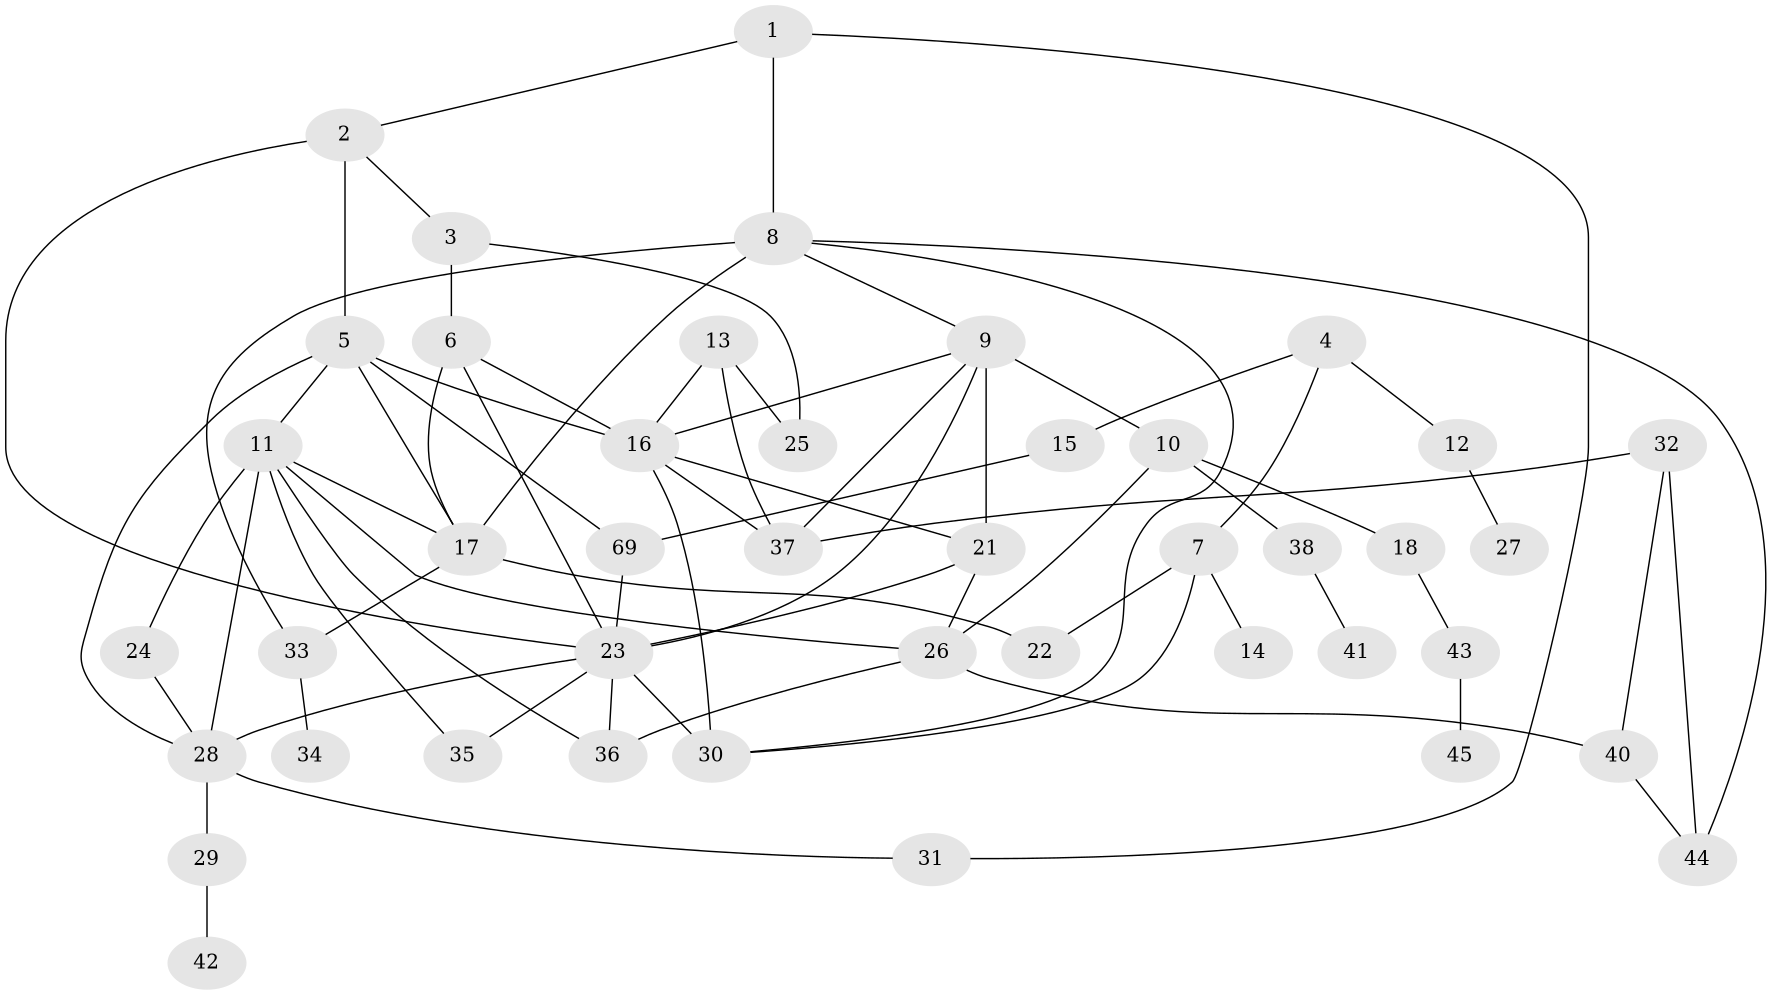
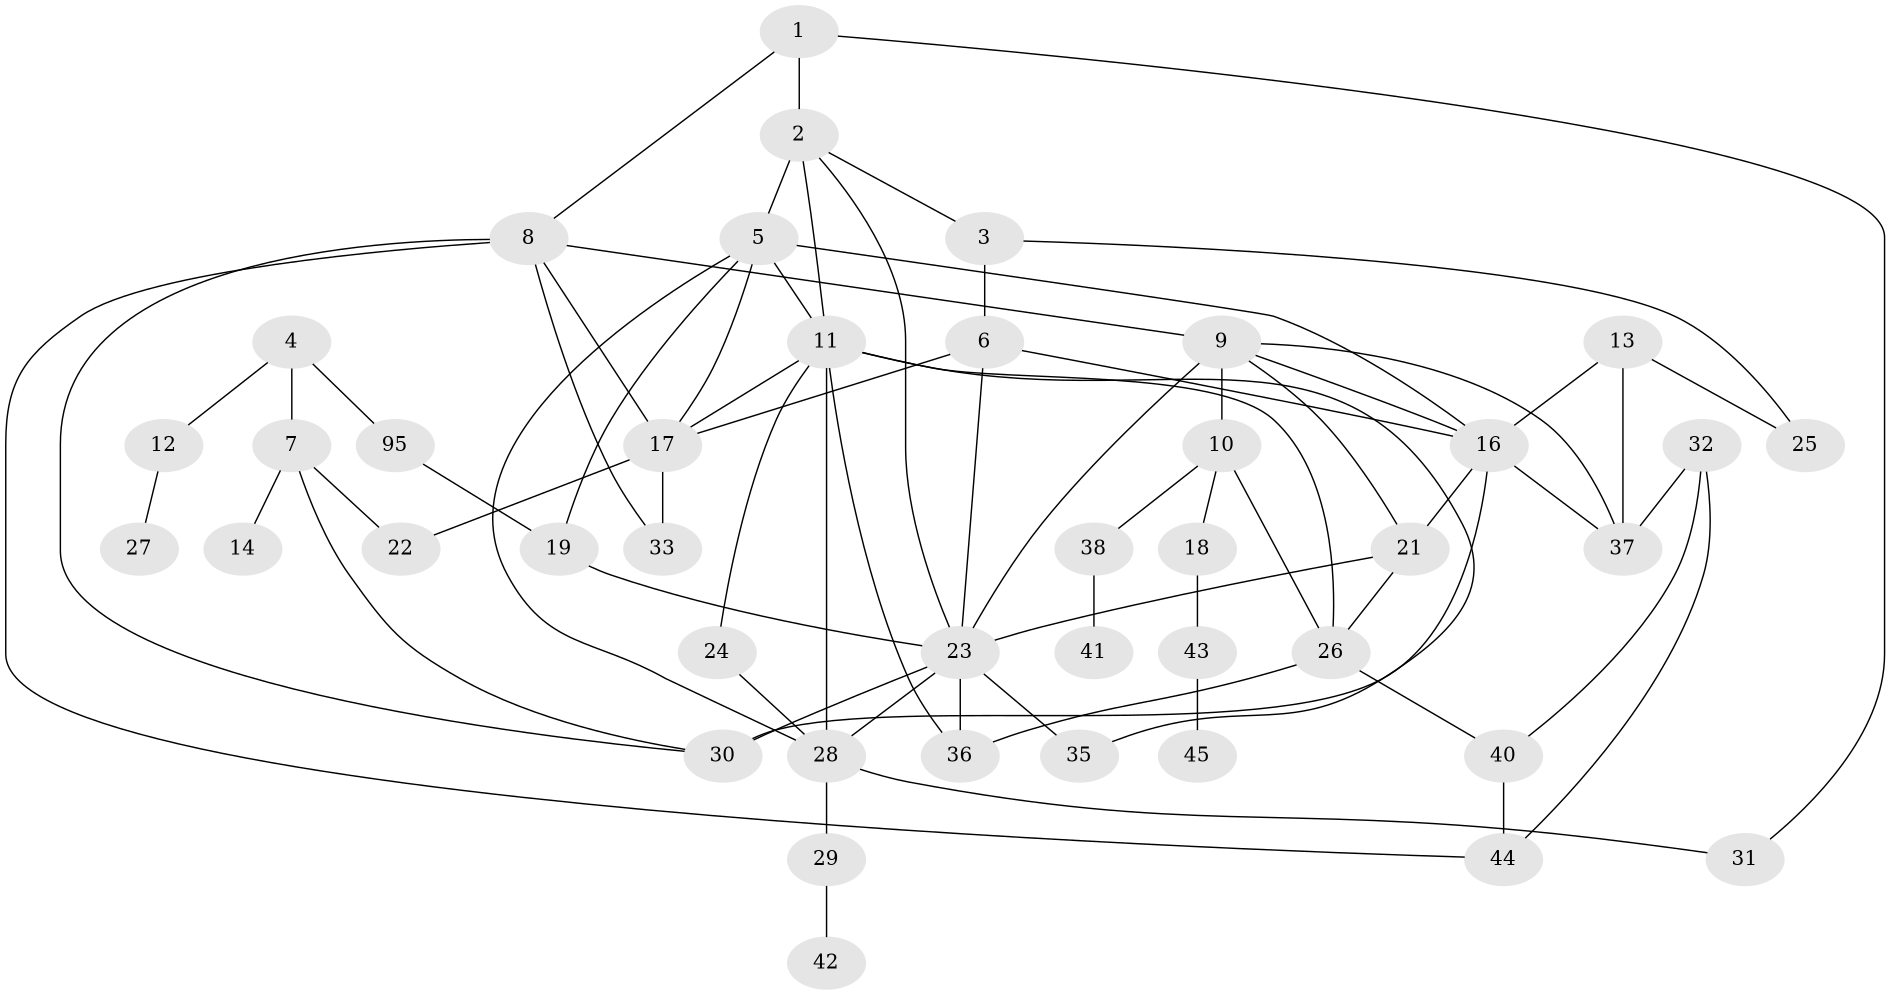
none -> (814, 239)
(1065, 446) -> (395, 446)
(625, 549) -> (559, 549)
(310, 756) -> none
